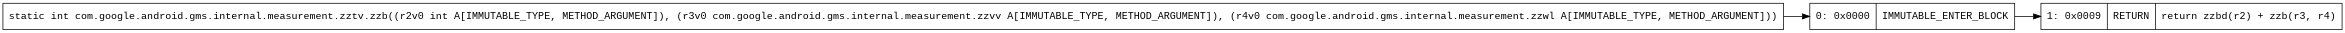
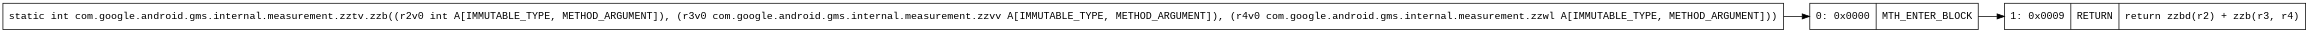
(1945, 16) -> (1927, 16)
